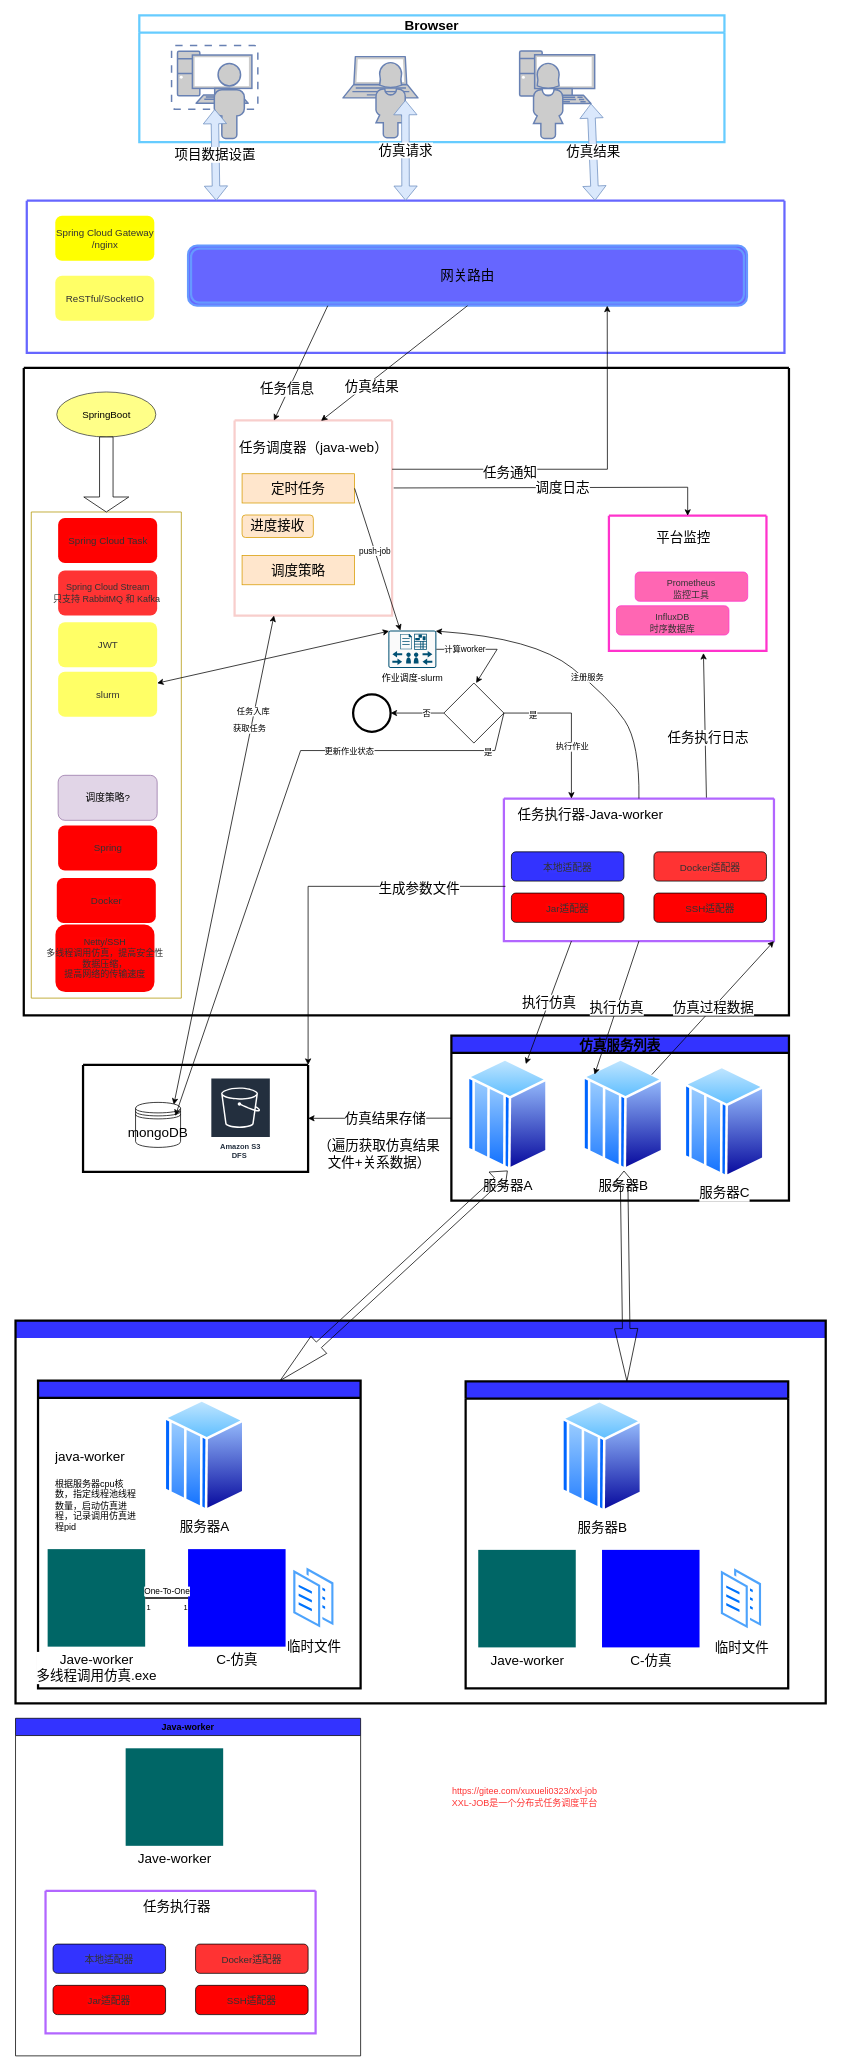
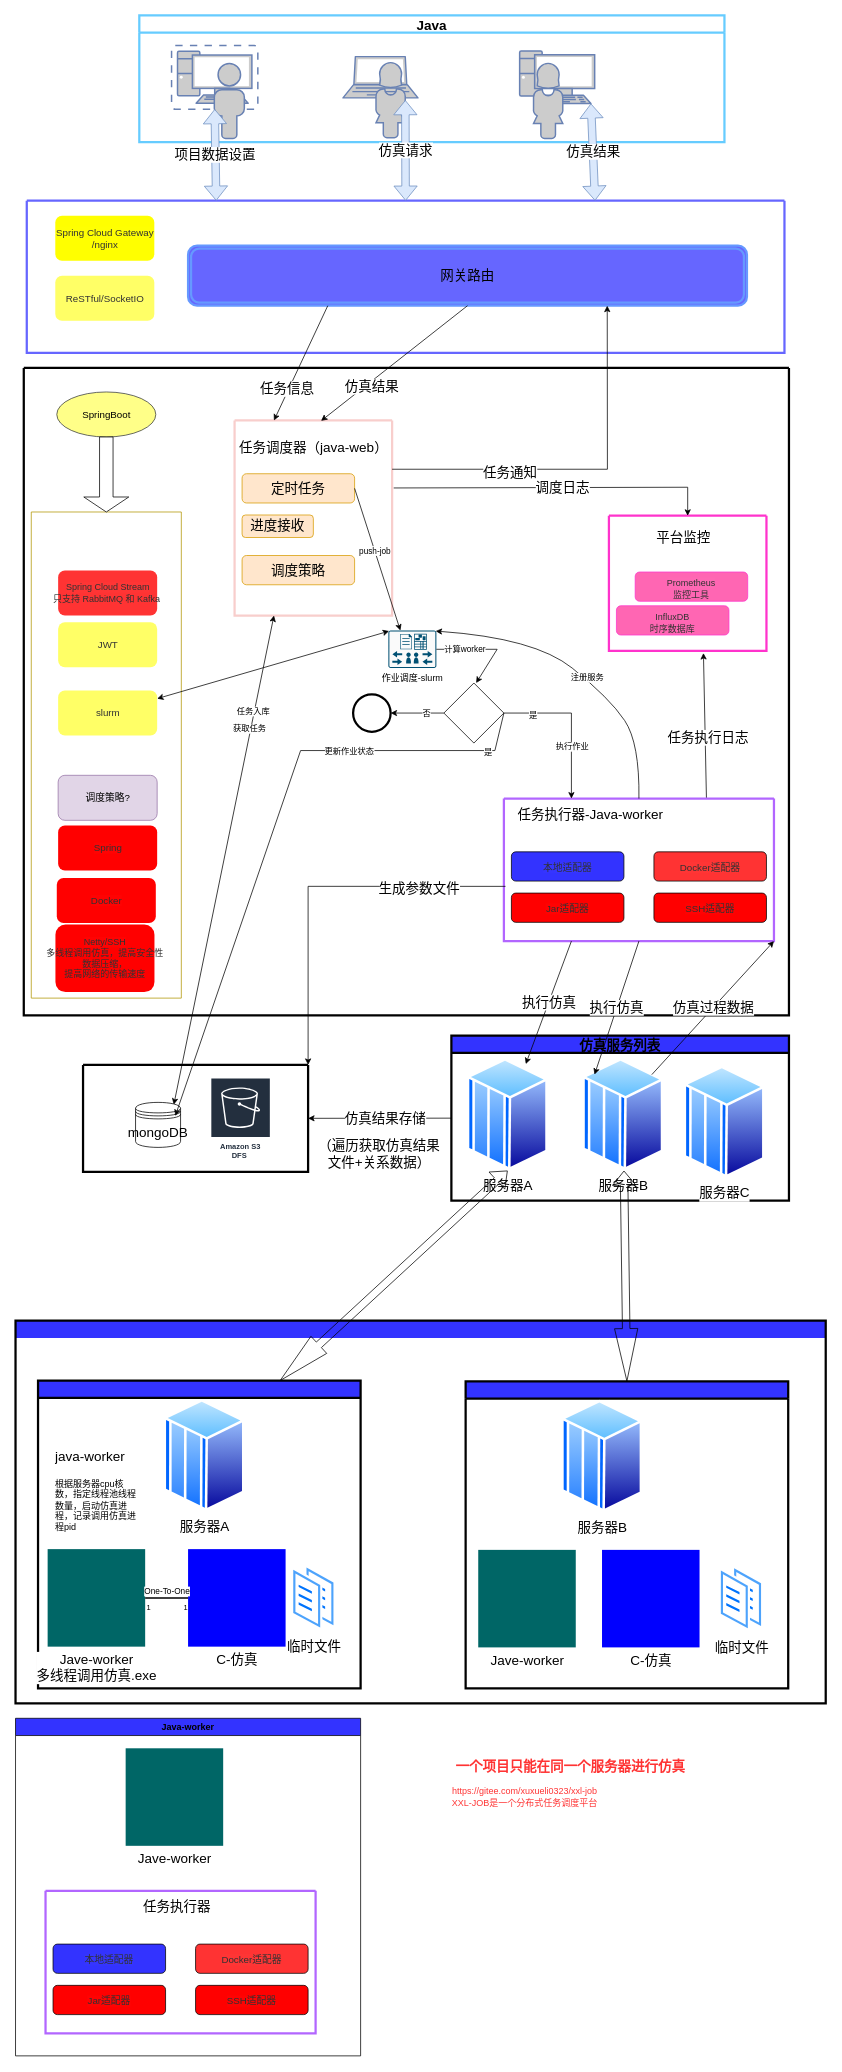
(431, 25) -> (431, 25)
(298, 488) -> (298, 488)
(107, 540) -> none
(298, 570) -> (298, 570)
(107, 694) -> (107, 713)
none -> (570, 1767)
